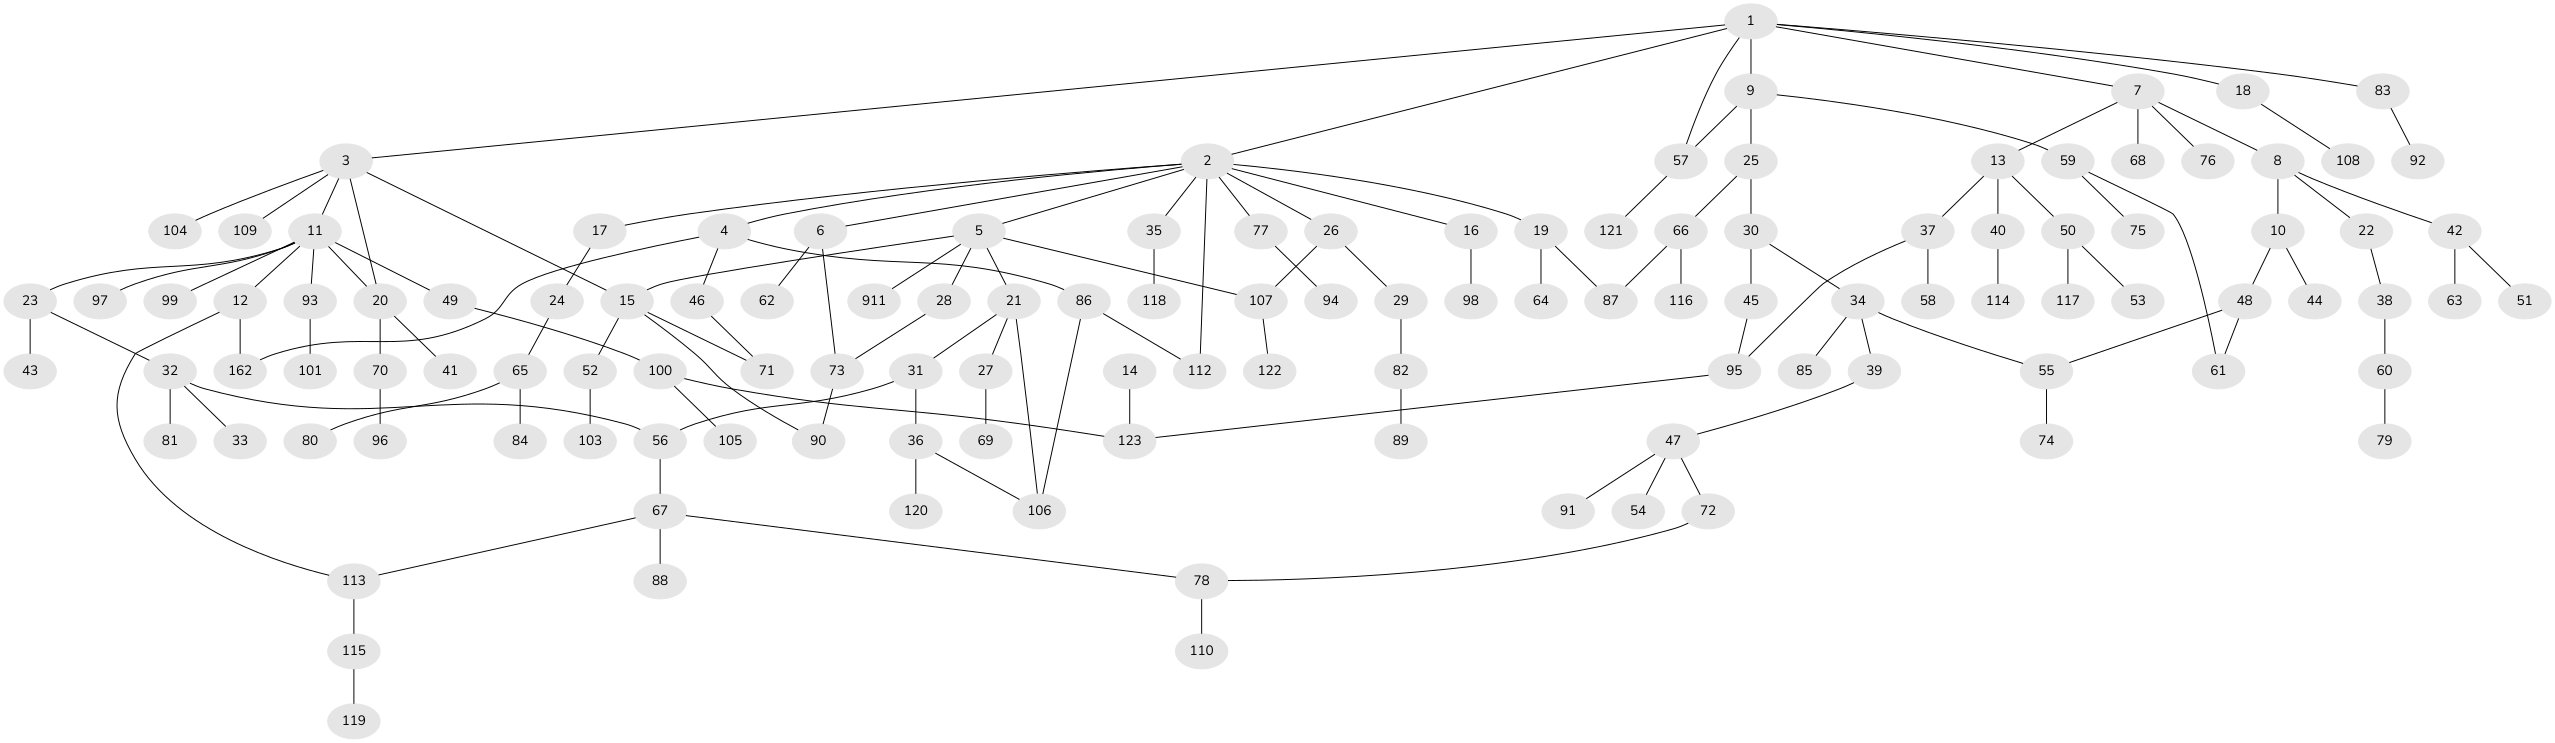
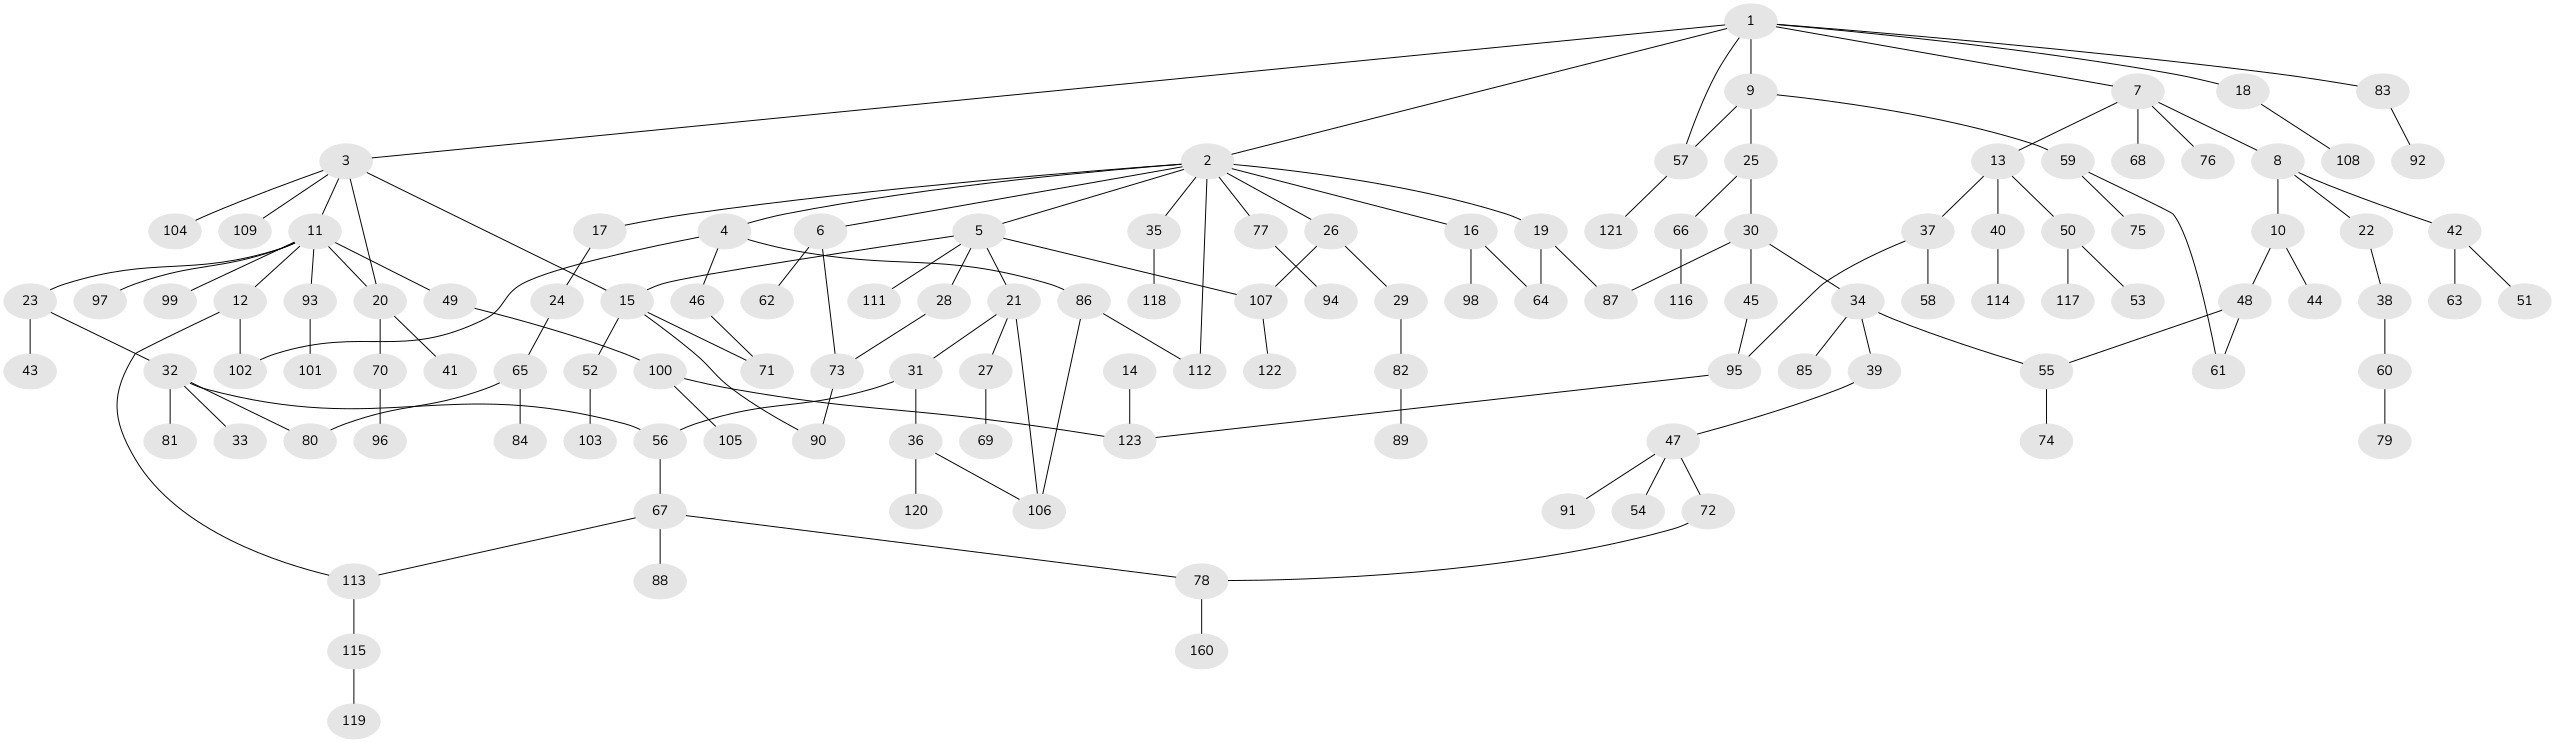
none -> (1506, 266)
(1646, 266) -> (1688, 263)
(874, 301) -> (874, 301)
(240, 371) -> (240, 371)
none -> (240, 406)
(1202, 651) -> (1202, 651)
